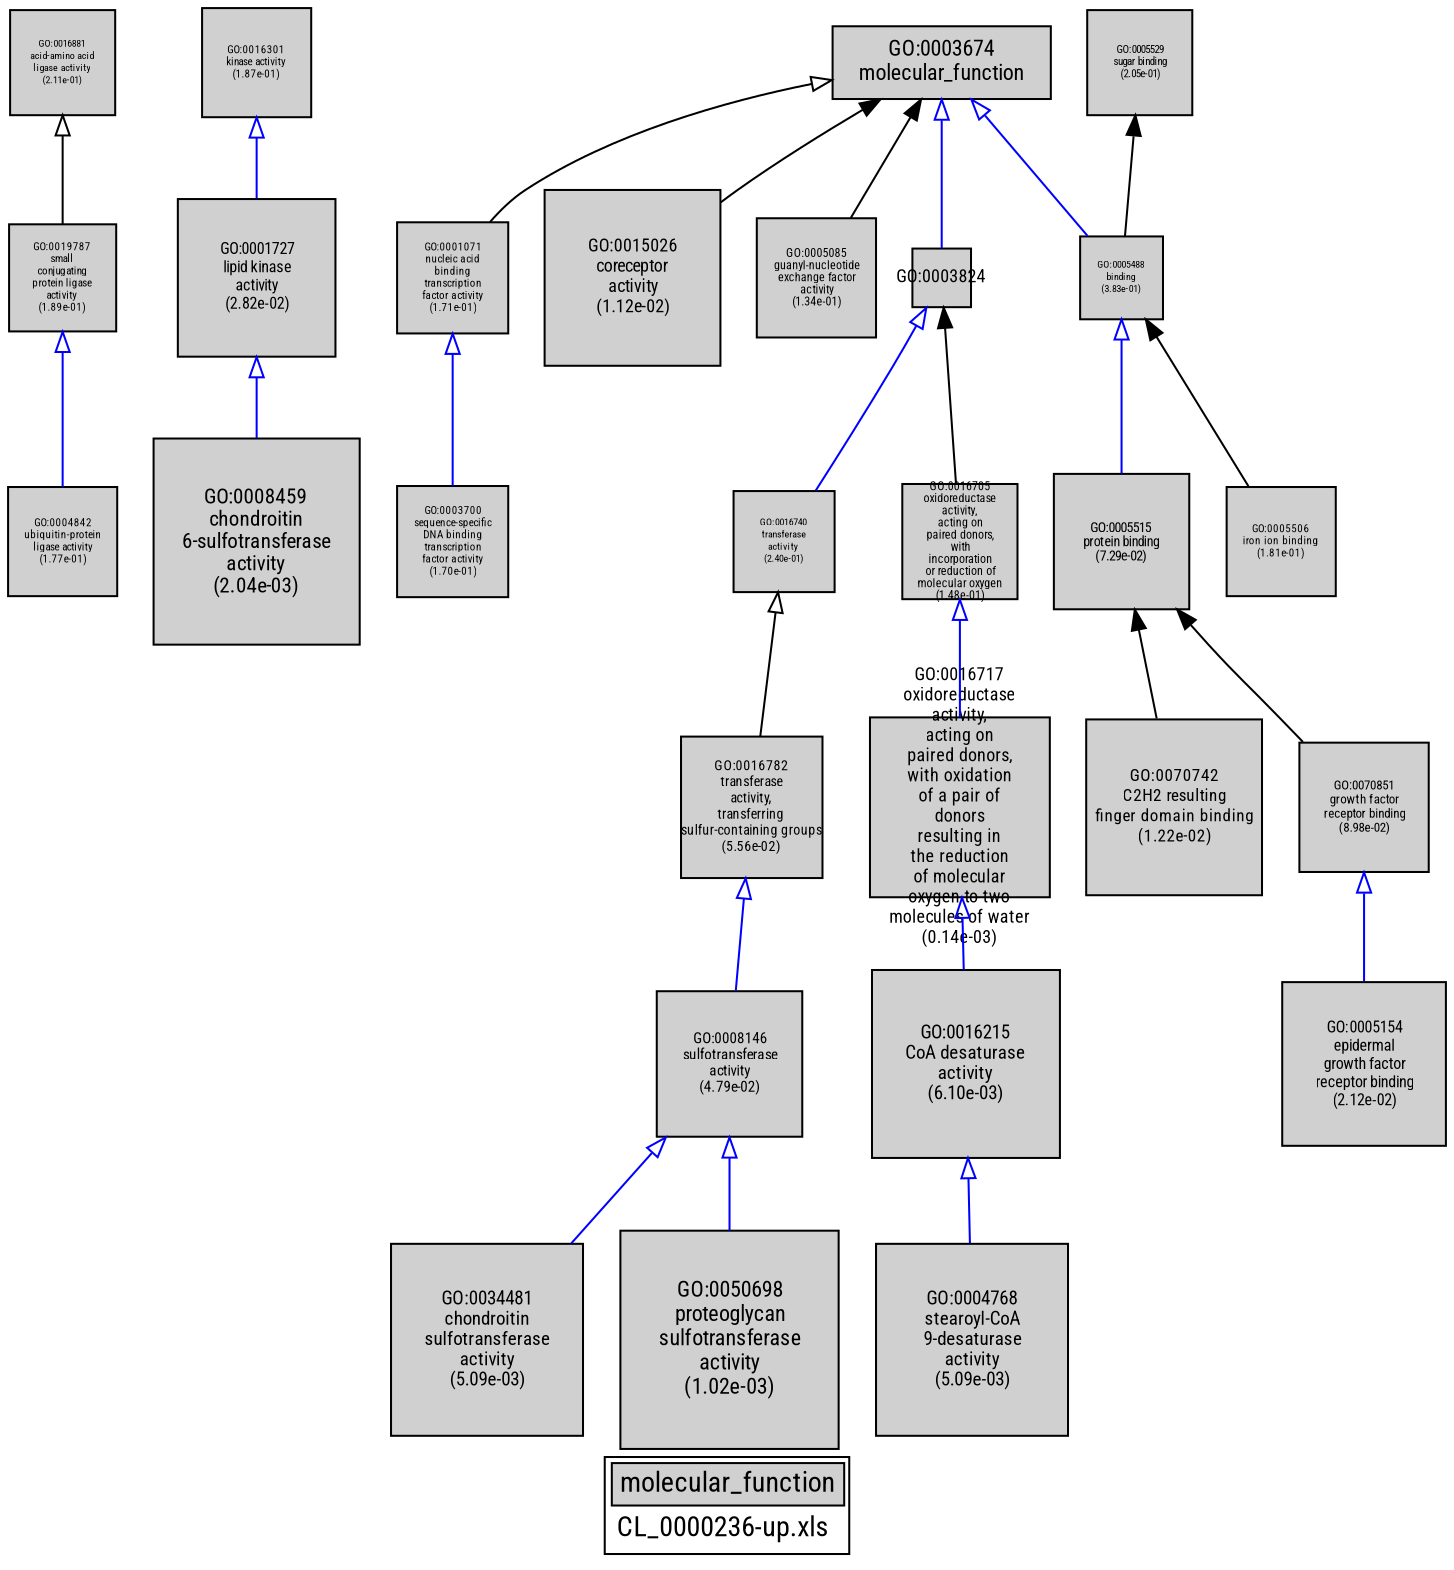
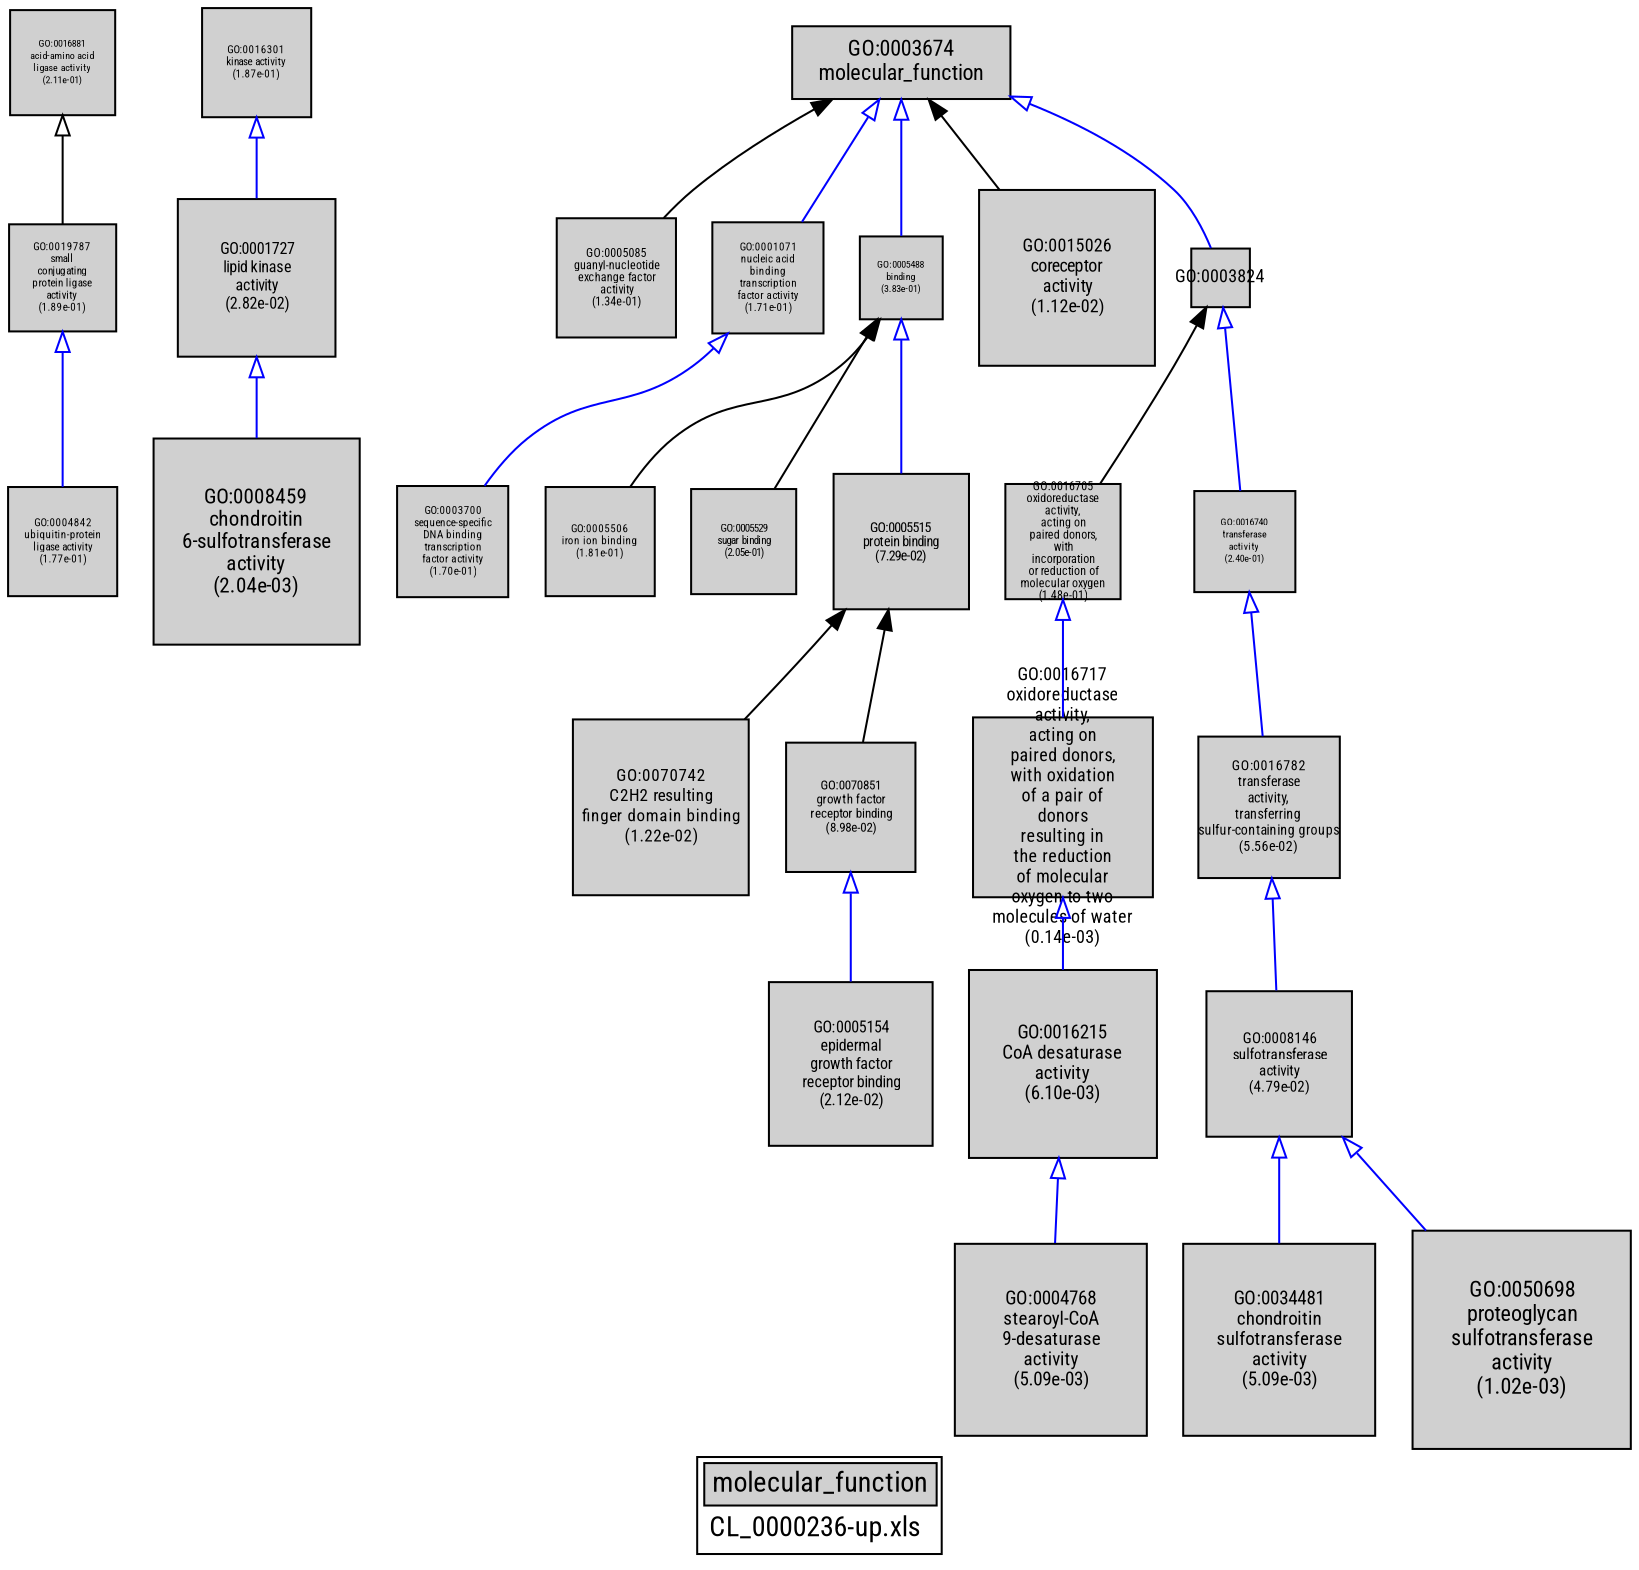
(641, 132) -> (835, 170)
(1129, 186) -> (820, 413)
(768, 674) -> (1257, 674)
